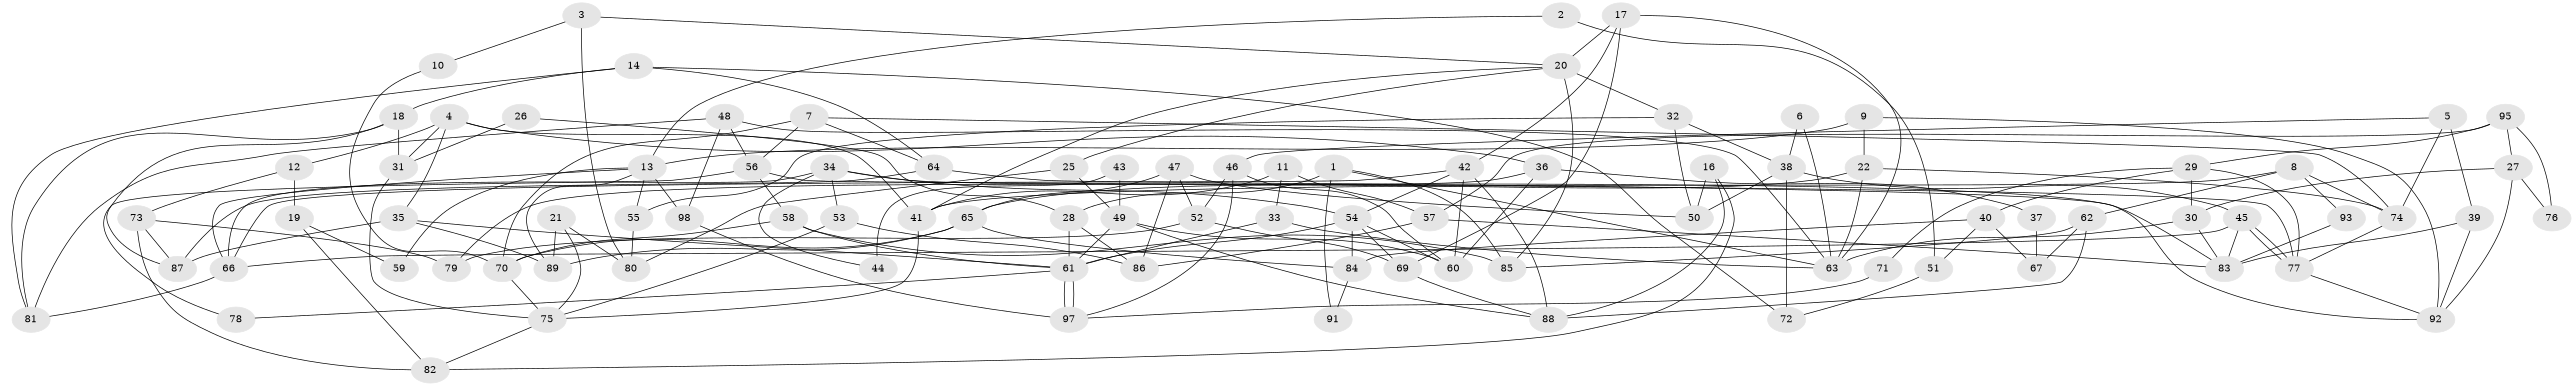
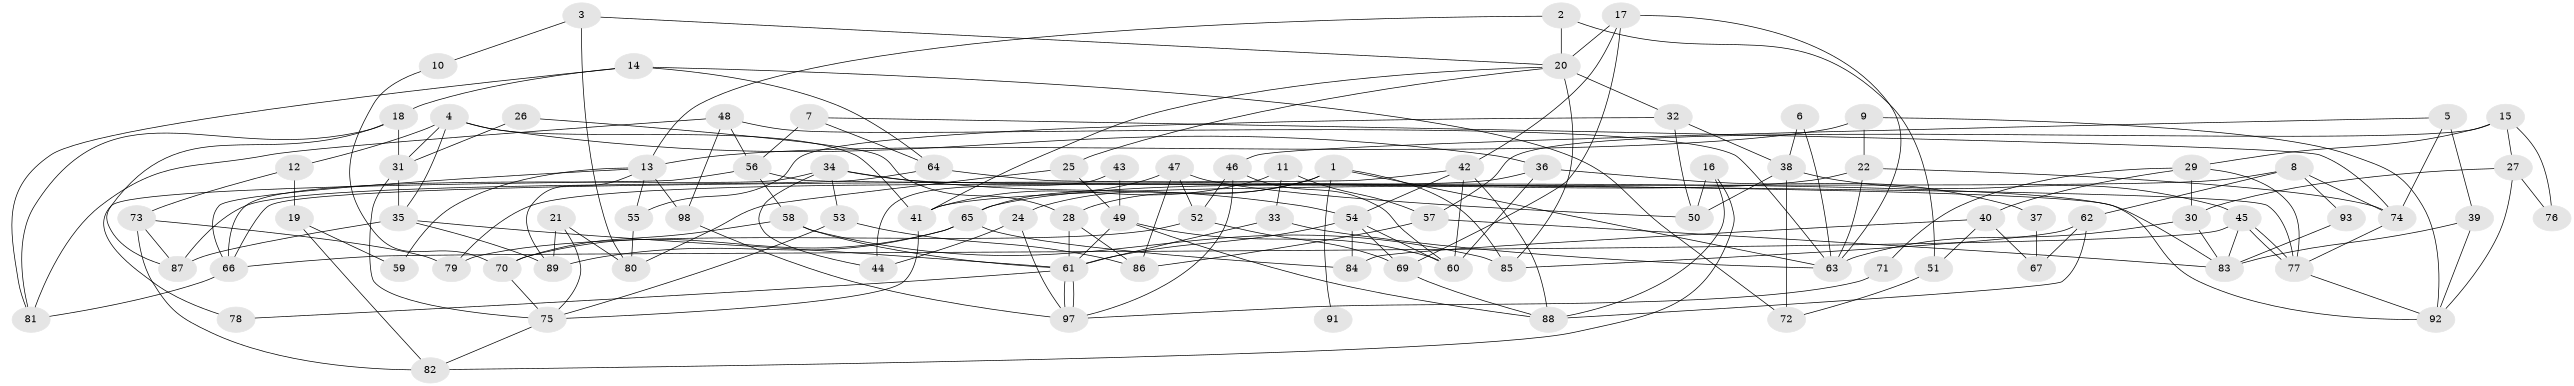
none -> (1561, 41)
(2506, 117) -> (2506, 117)
(613, 148) -> none
none -> (399, 197)
none -> (1018, 218)
(1343, 294) -> none
